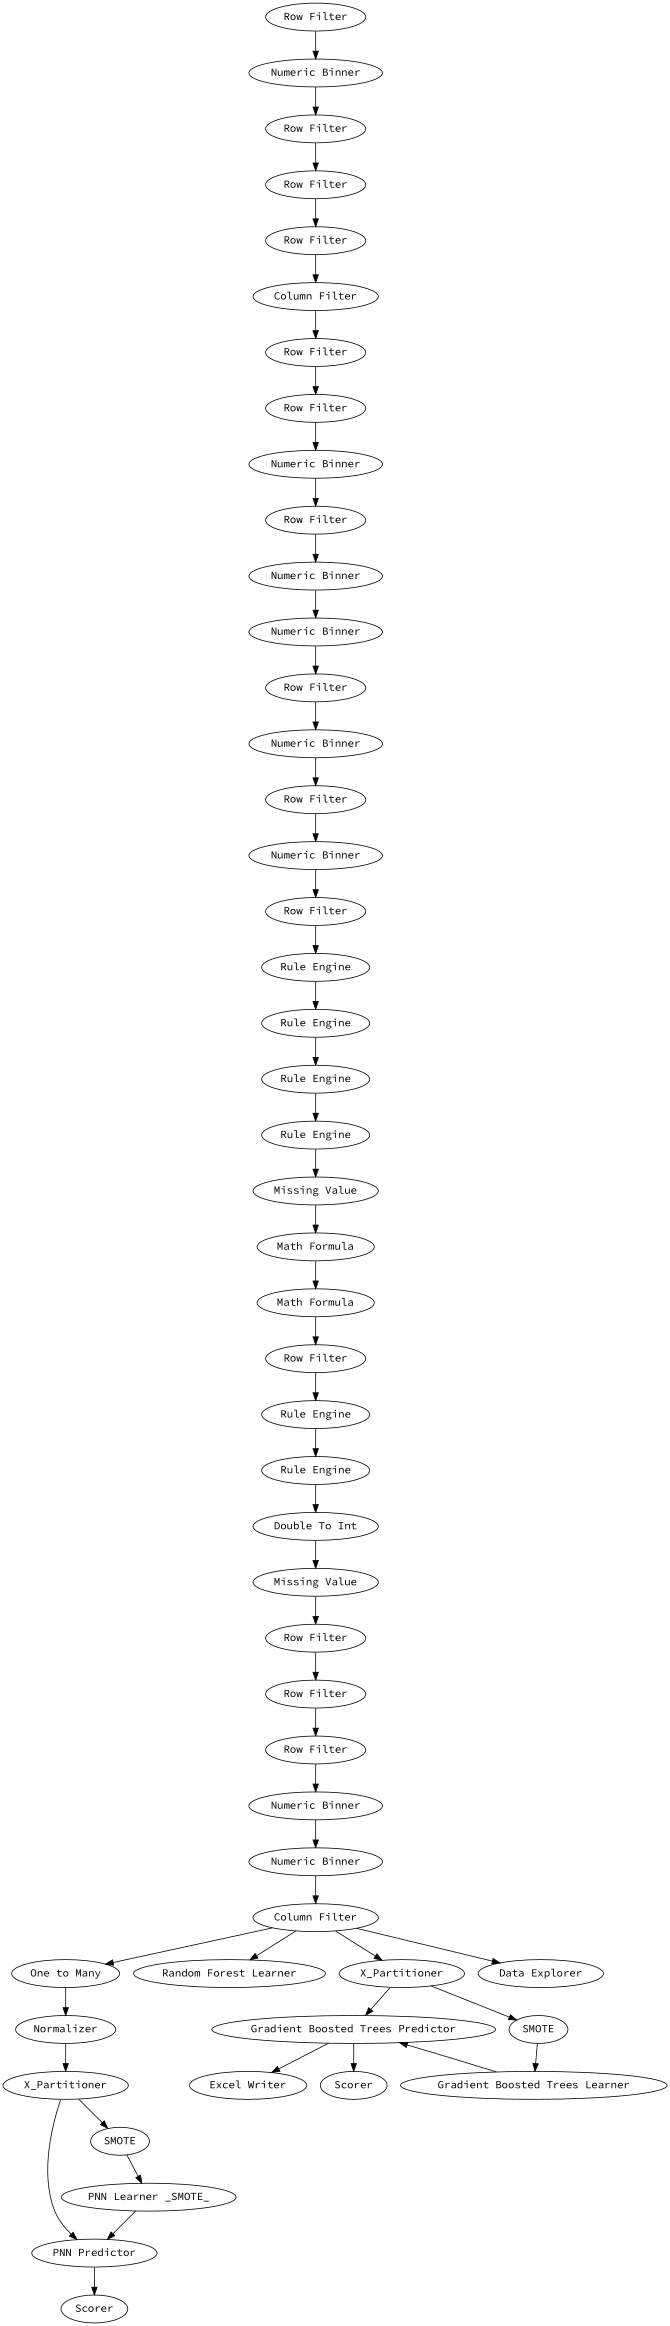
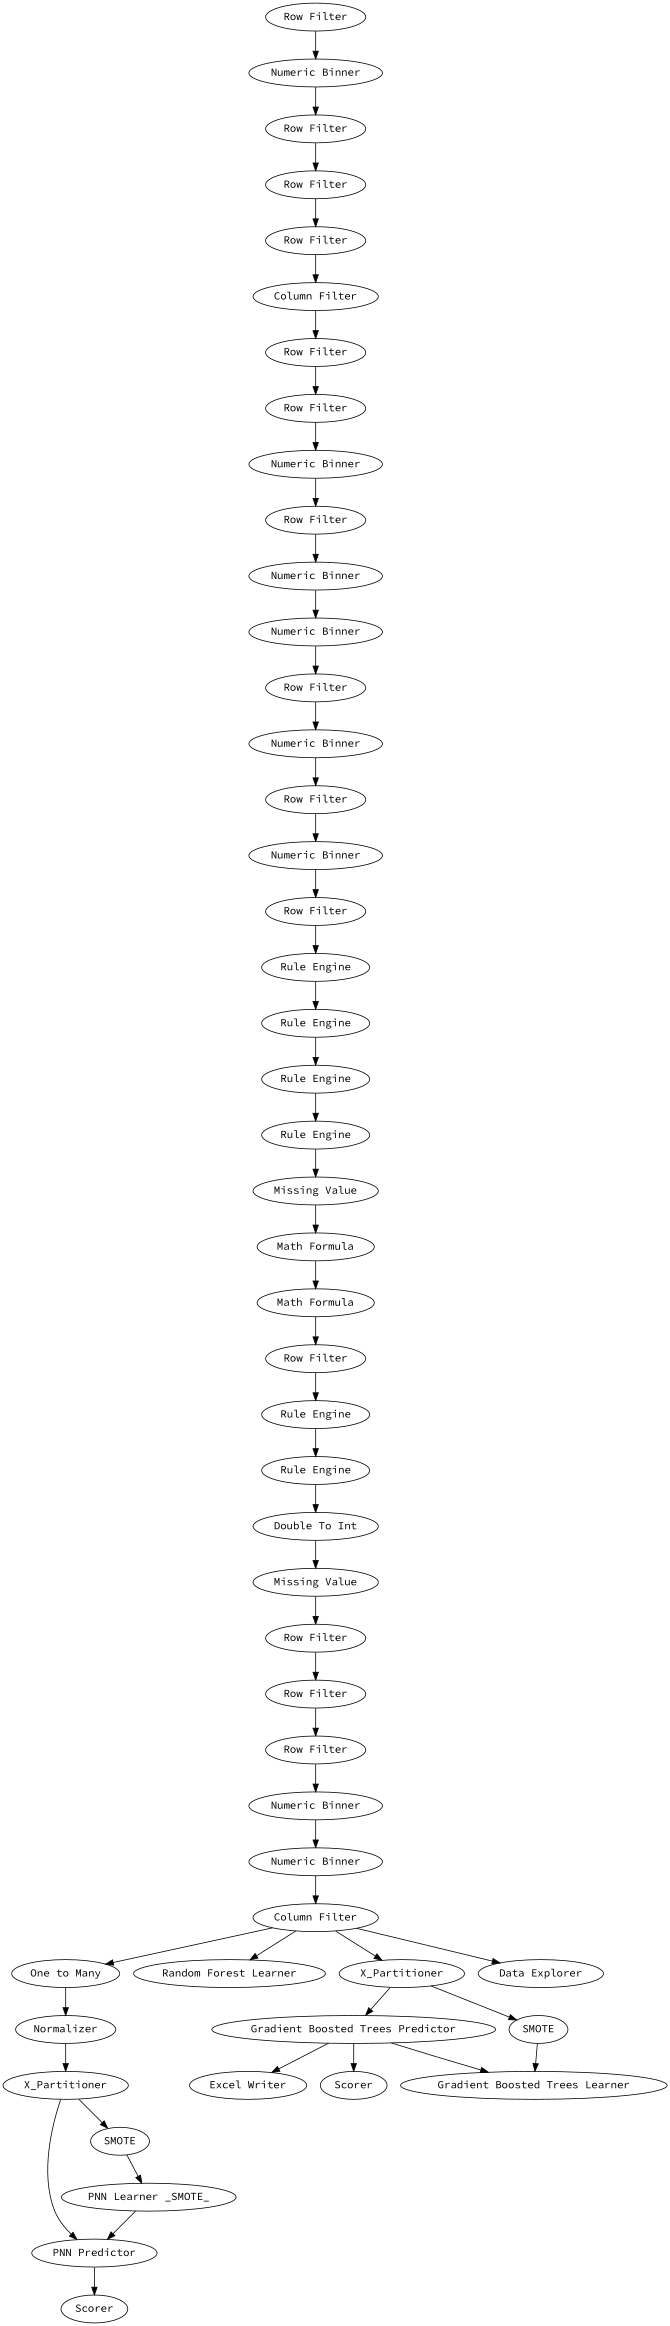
(452, 2058) -> (436, 2057)
